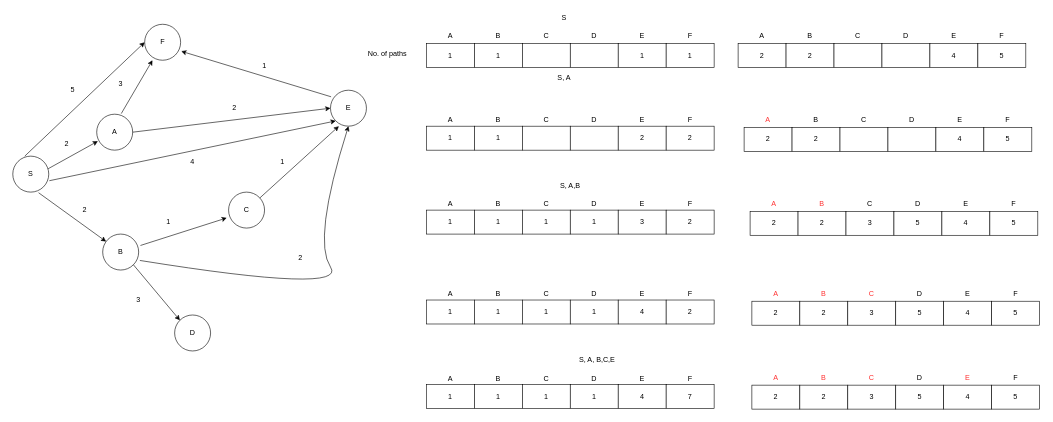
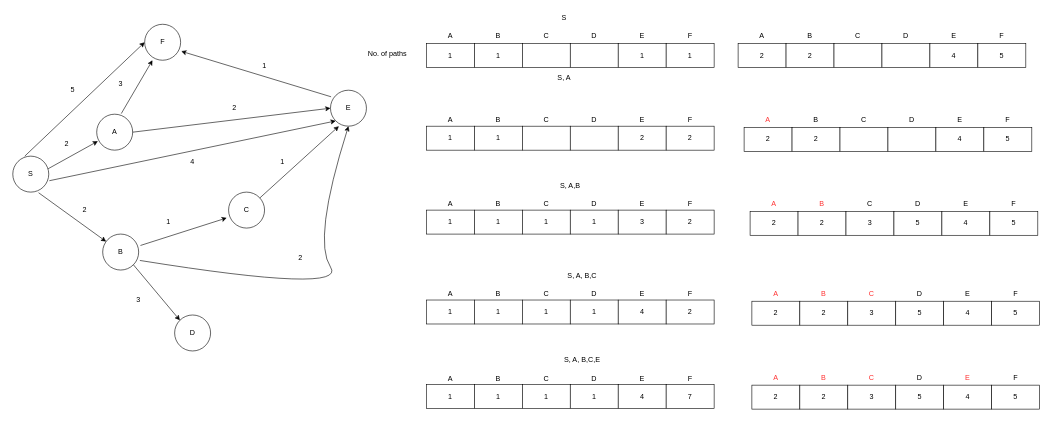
none -> (582, 276)
(597, 360) -> (582, 360)
